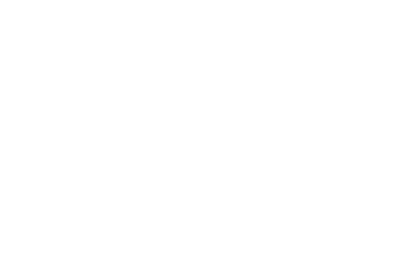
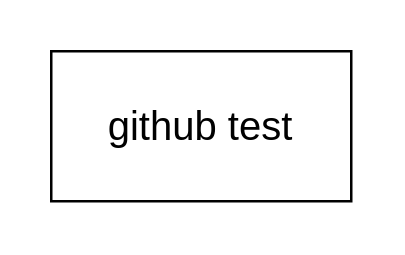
none -> (201, 126)
